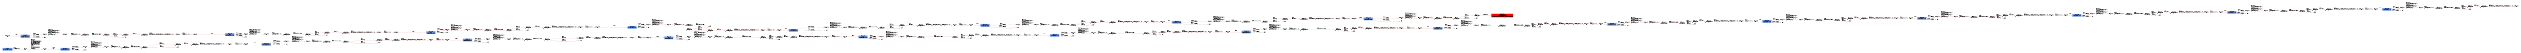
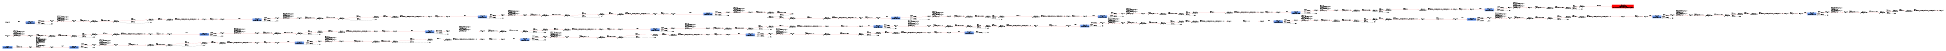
(873, 37) -> none
